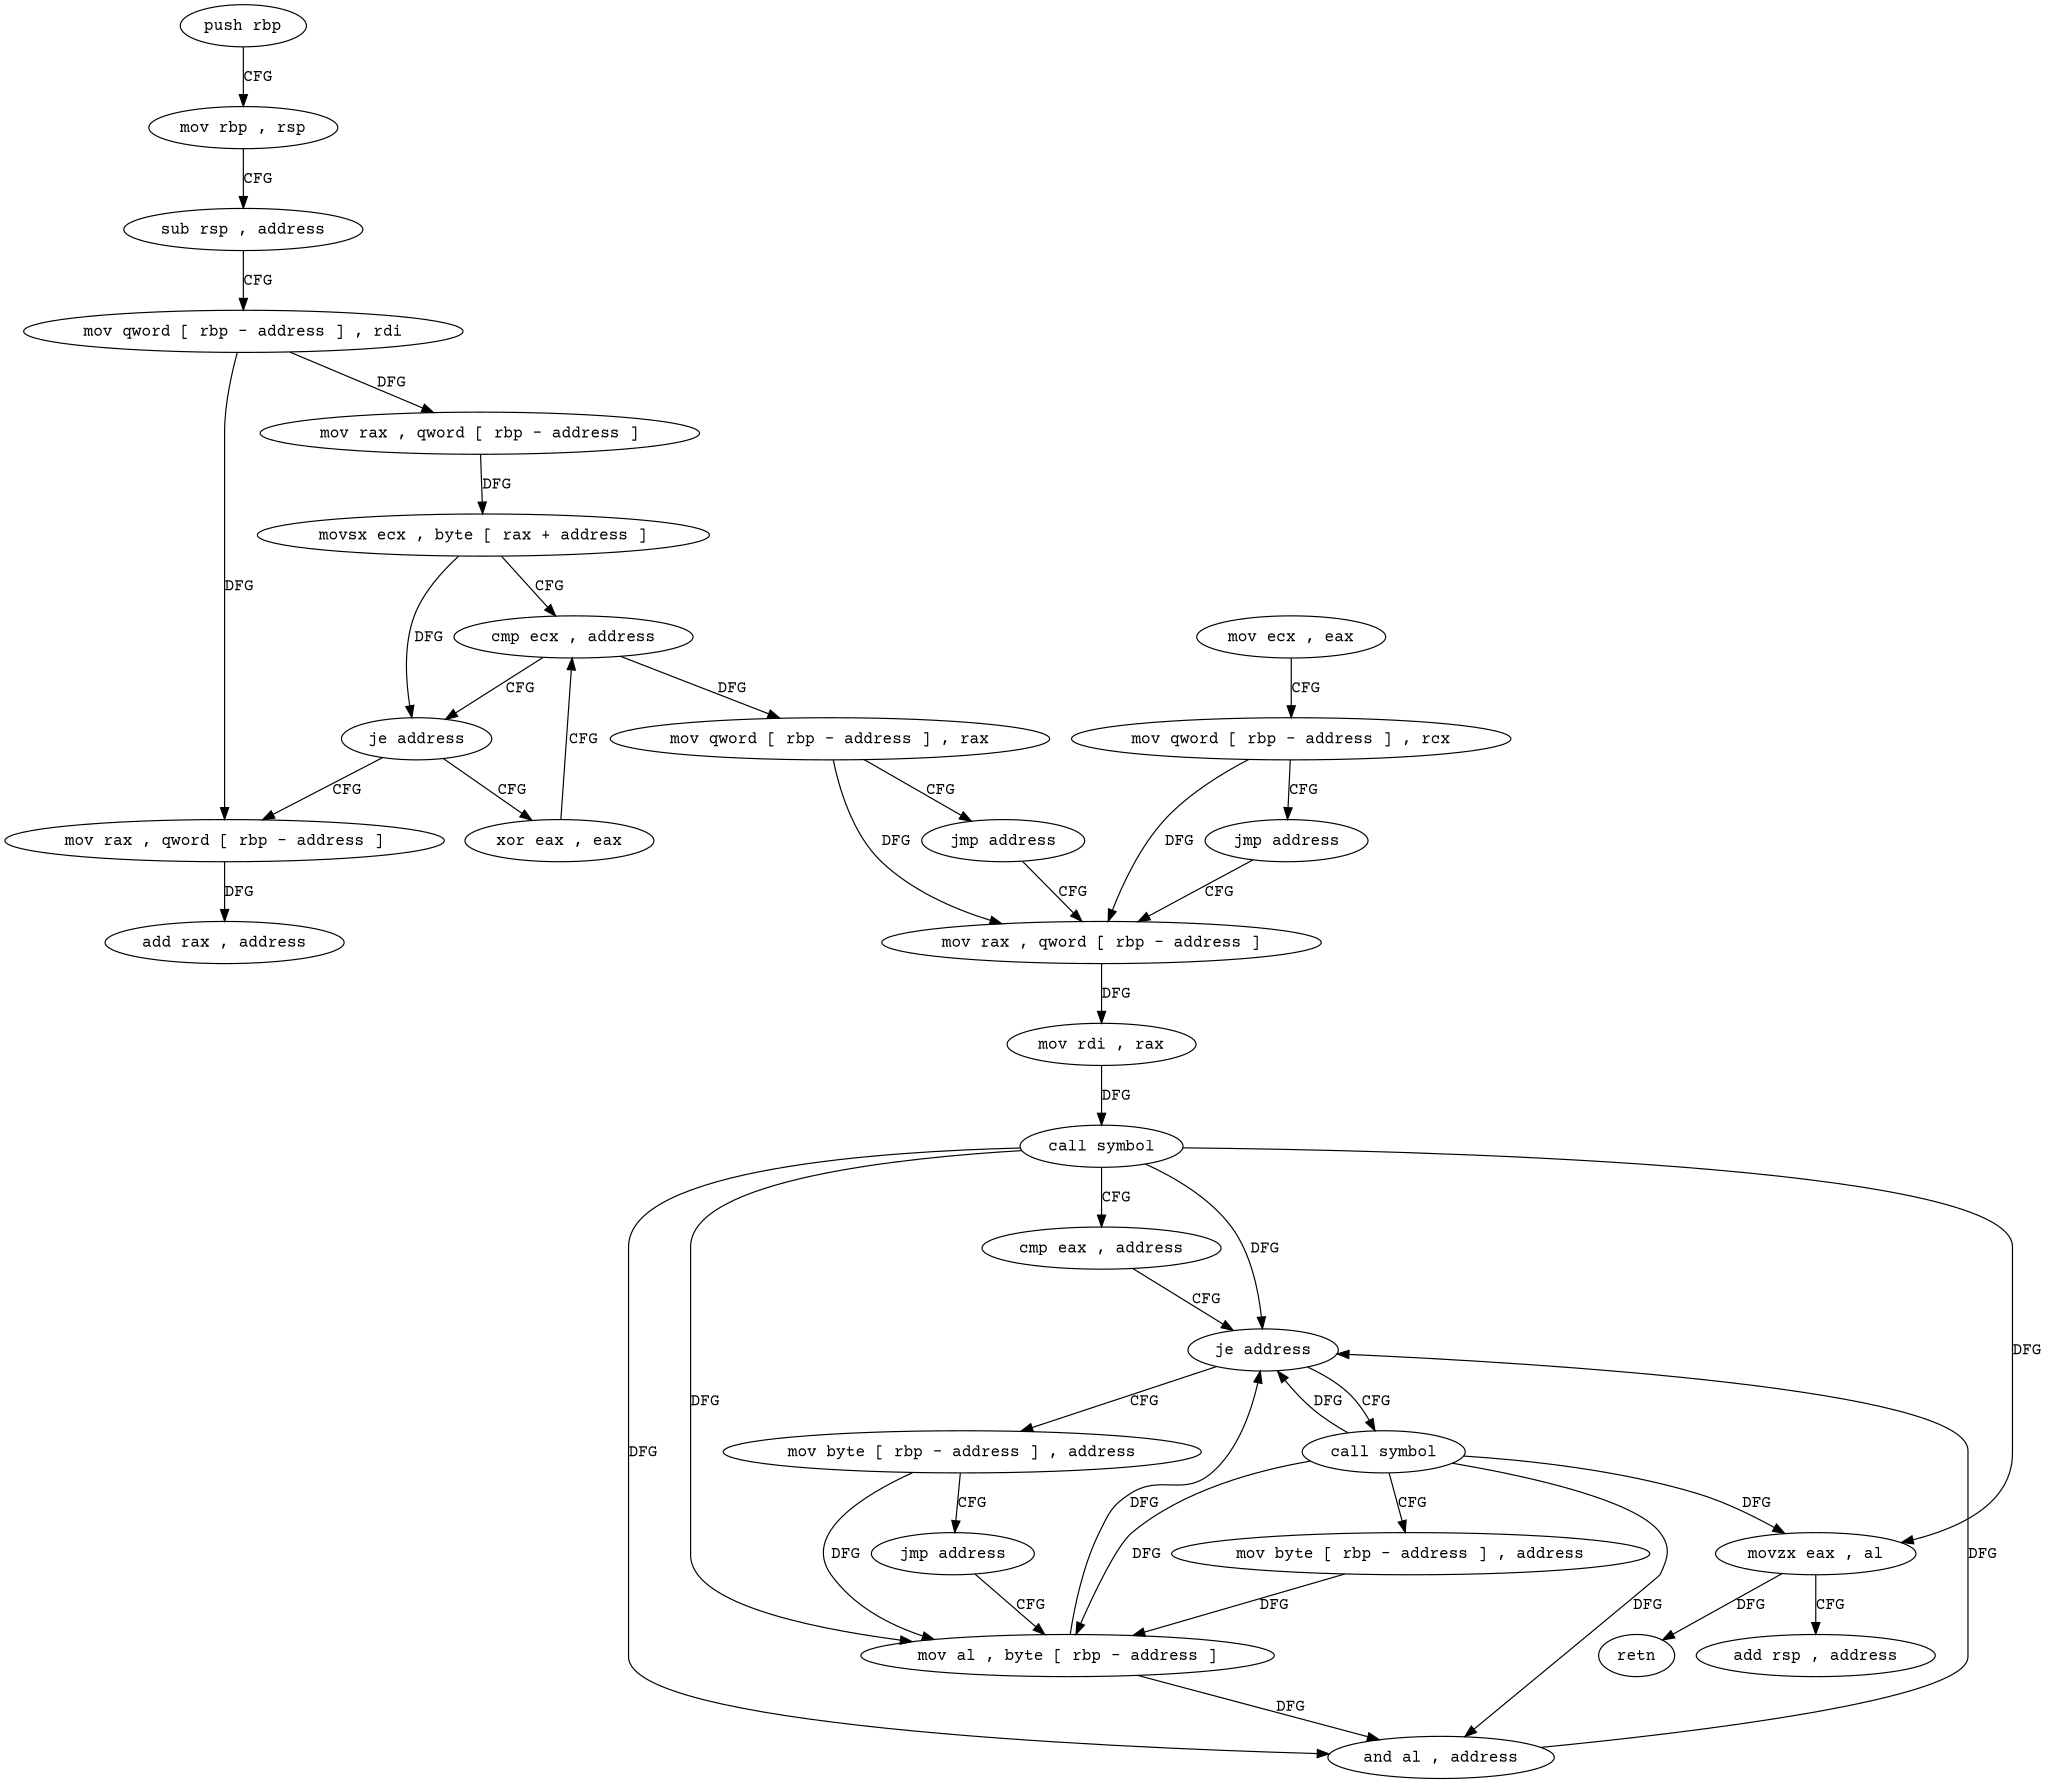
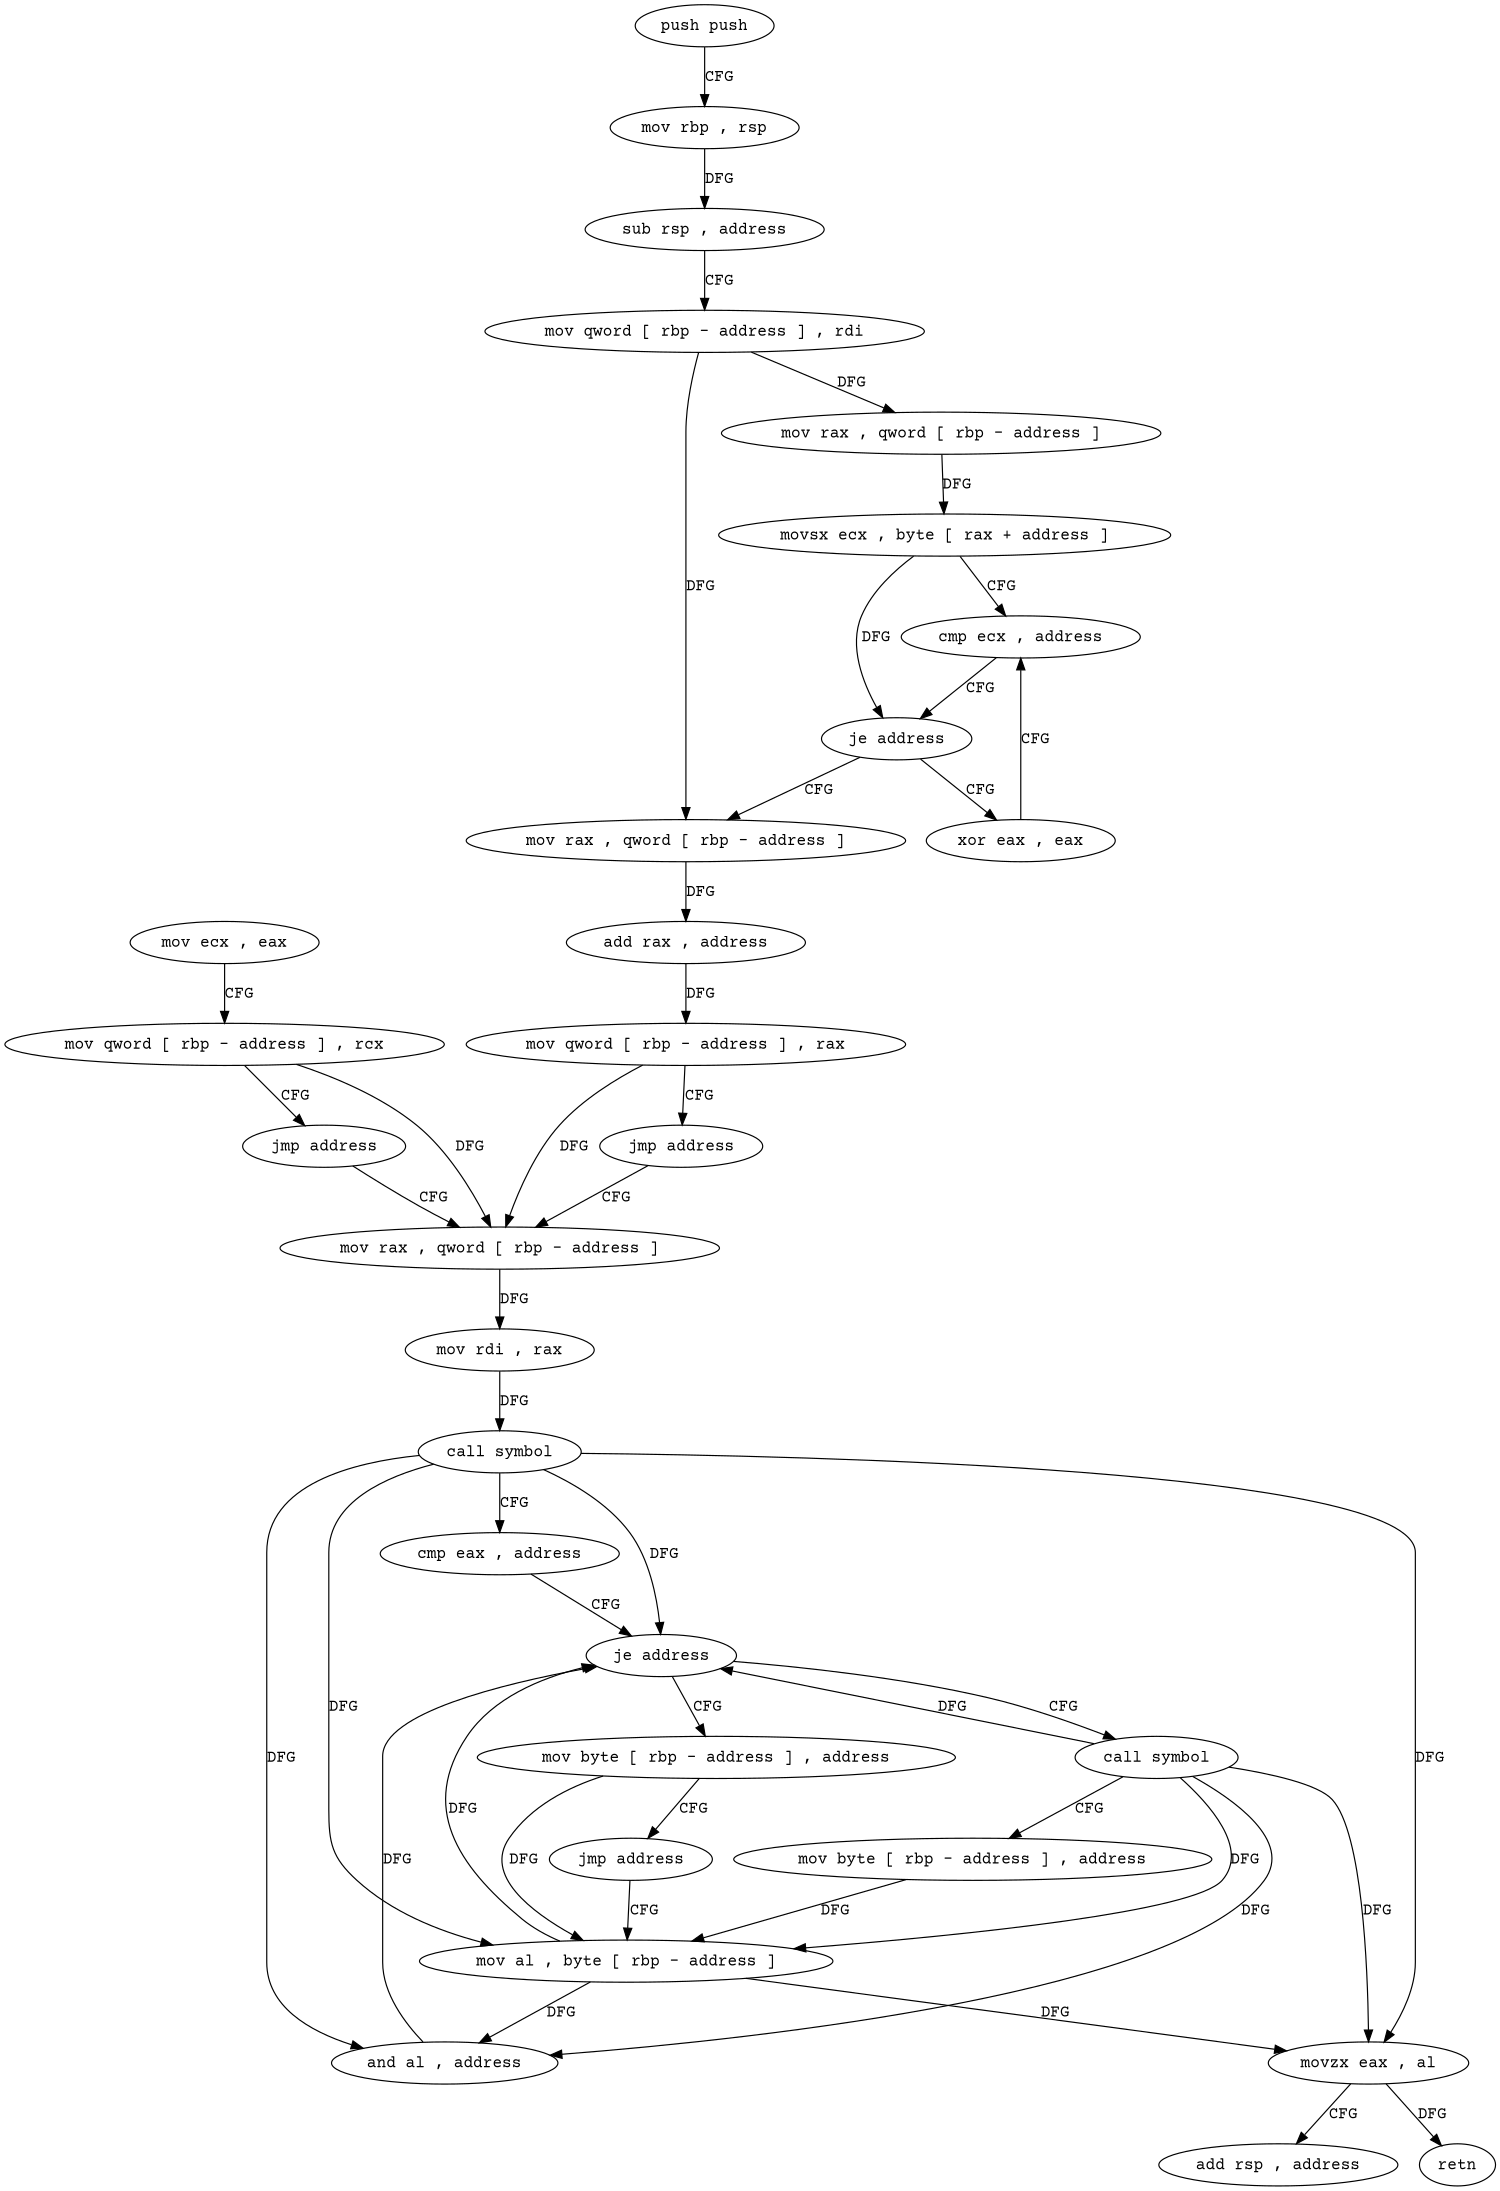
(243, 26) -> (705, 26)
(258, 179) -> (719, 179)
(695, 685) -> (686, 988)
none -> (1010, 2014)
